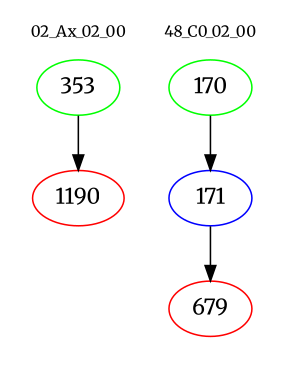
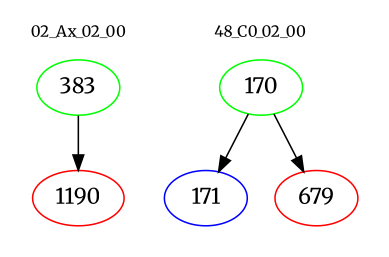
(78, 88) -> (78, 88)
(210, 246) -> (285, 136)
